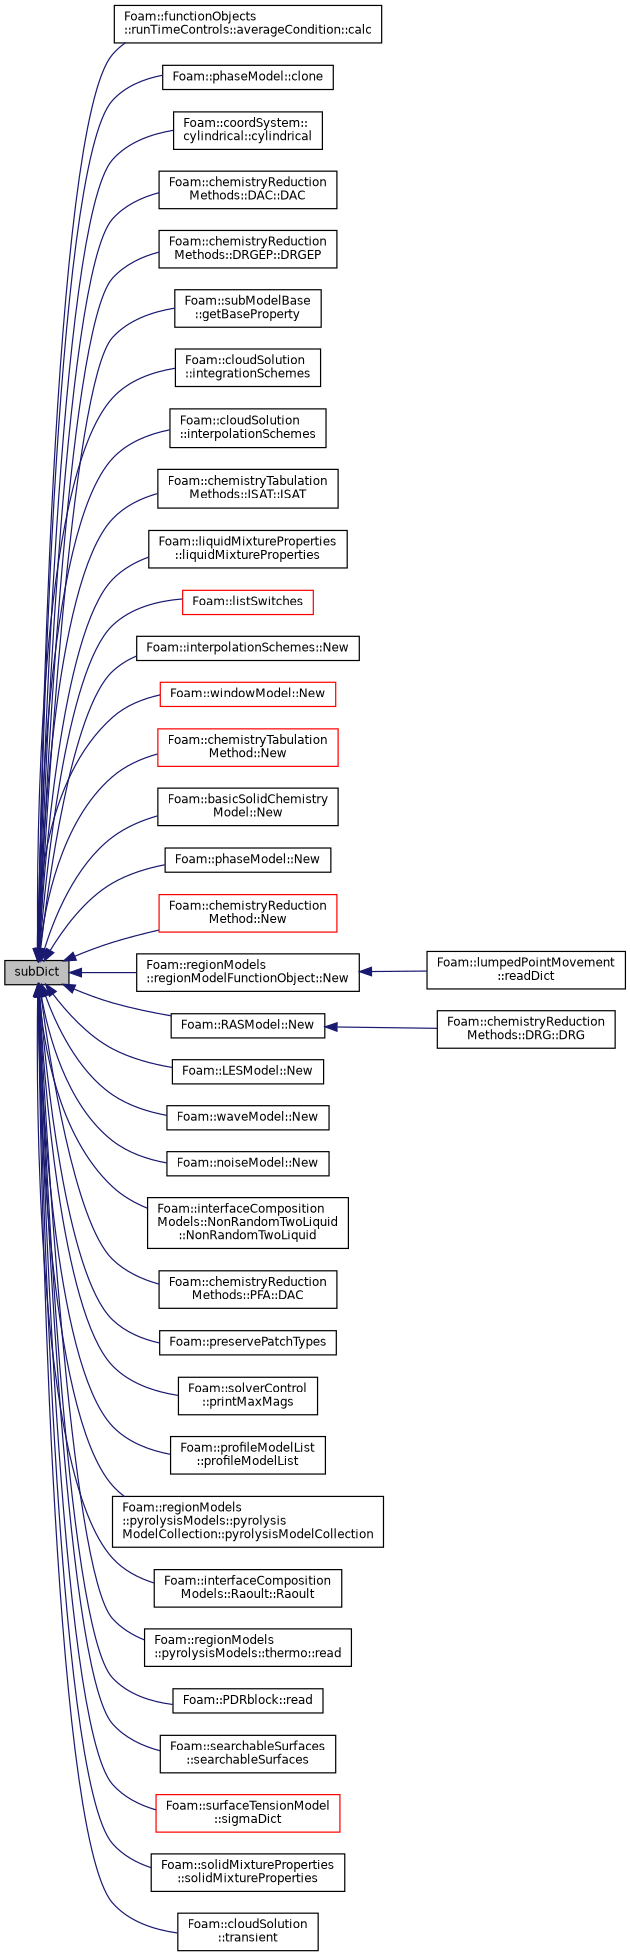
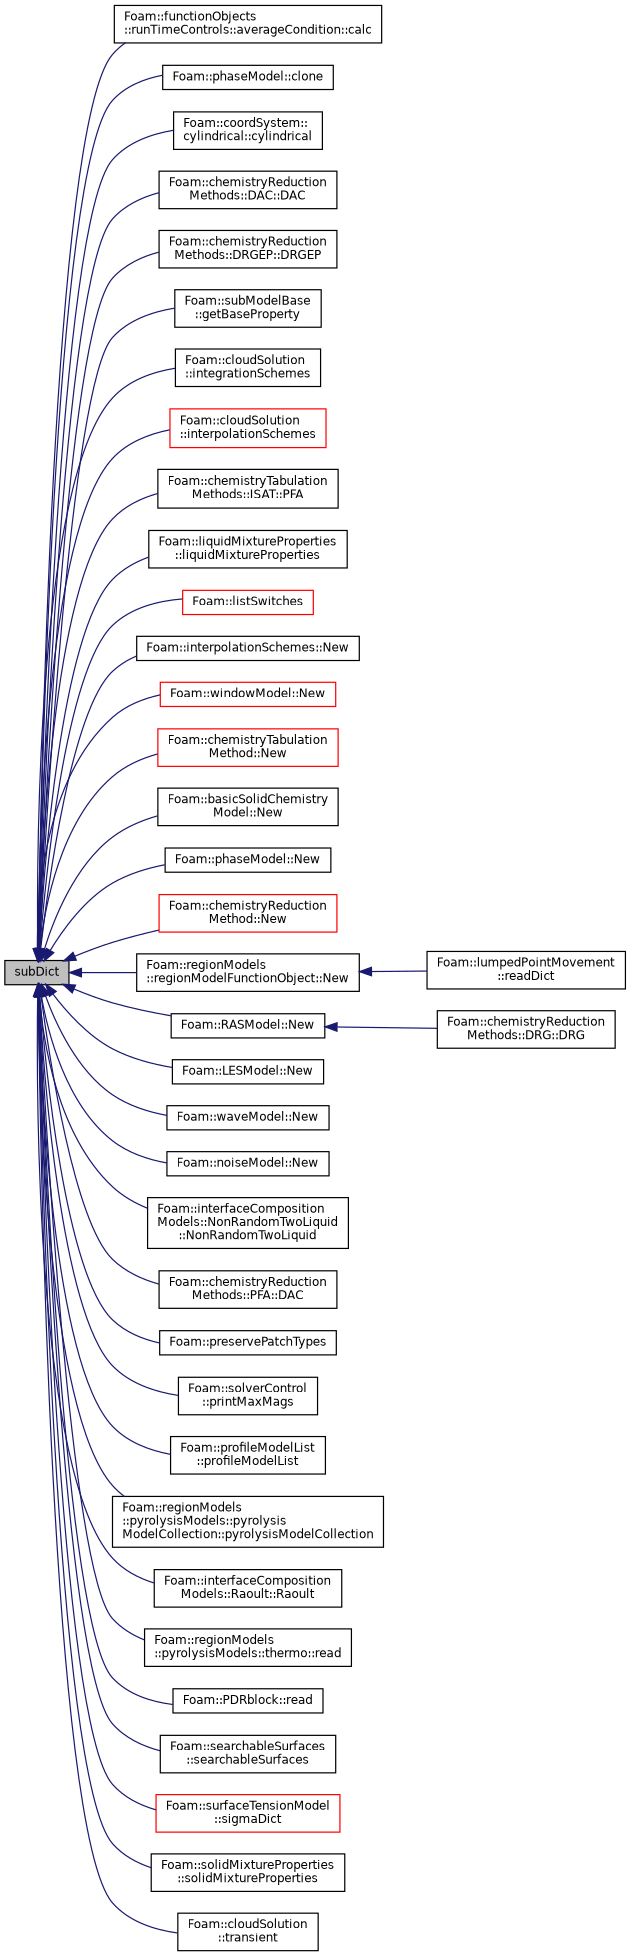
(248, 428) -> (248, 428)
(248, 489) -> (248, 489)
